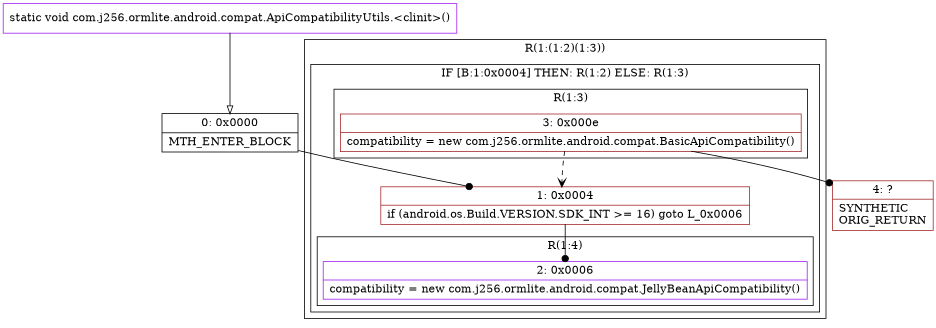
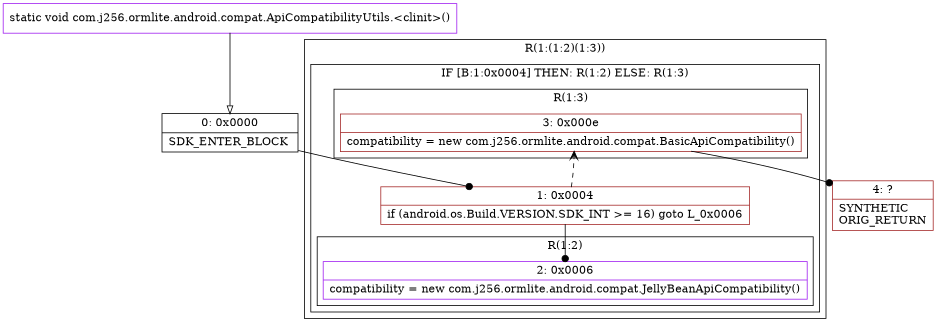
(230, 142) -> (228, 142)
(563, 165) -> (573, 173)
(565, 246) -> (565, 246)
